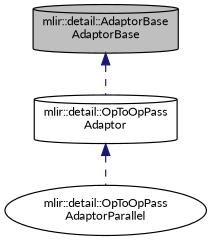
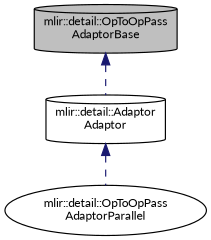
(106, 29) -> (106, 29)
(106, 119) -> (106, 119)
